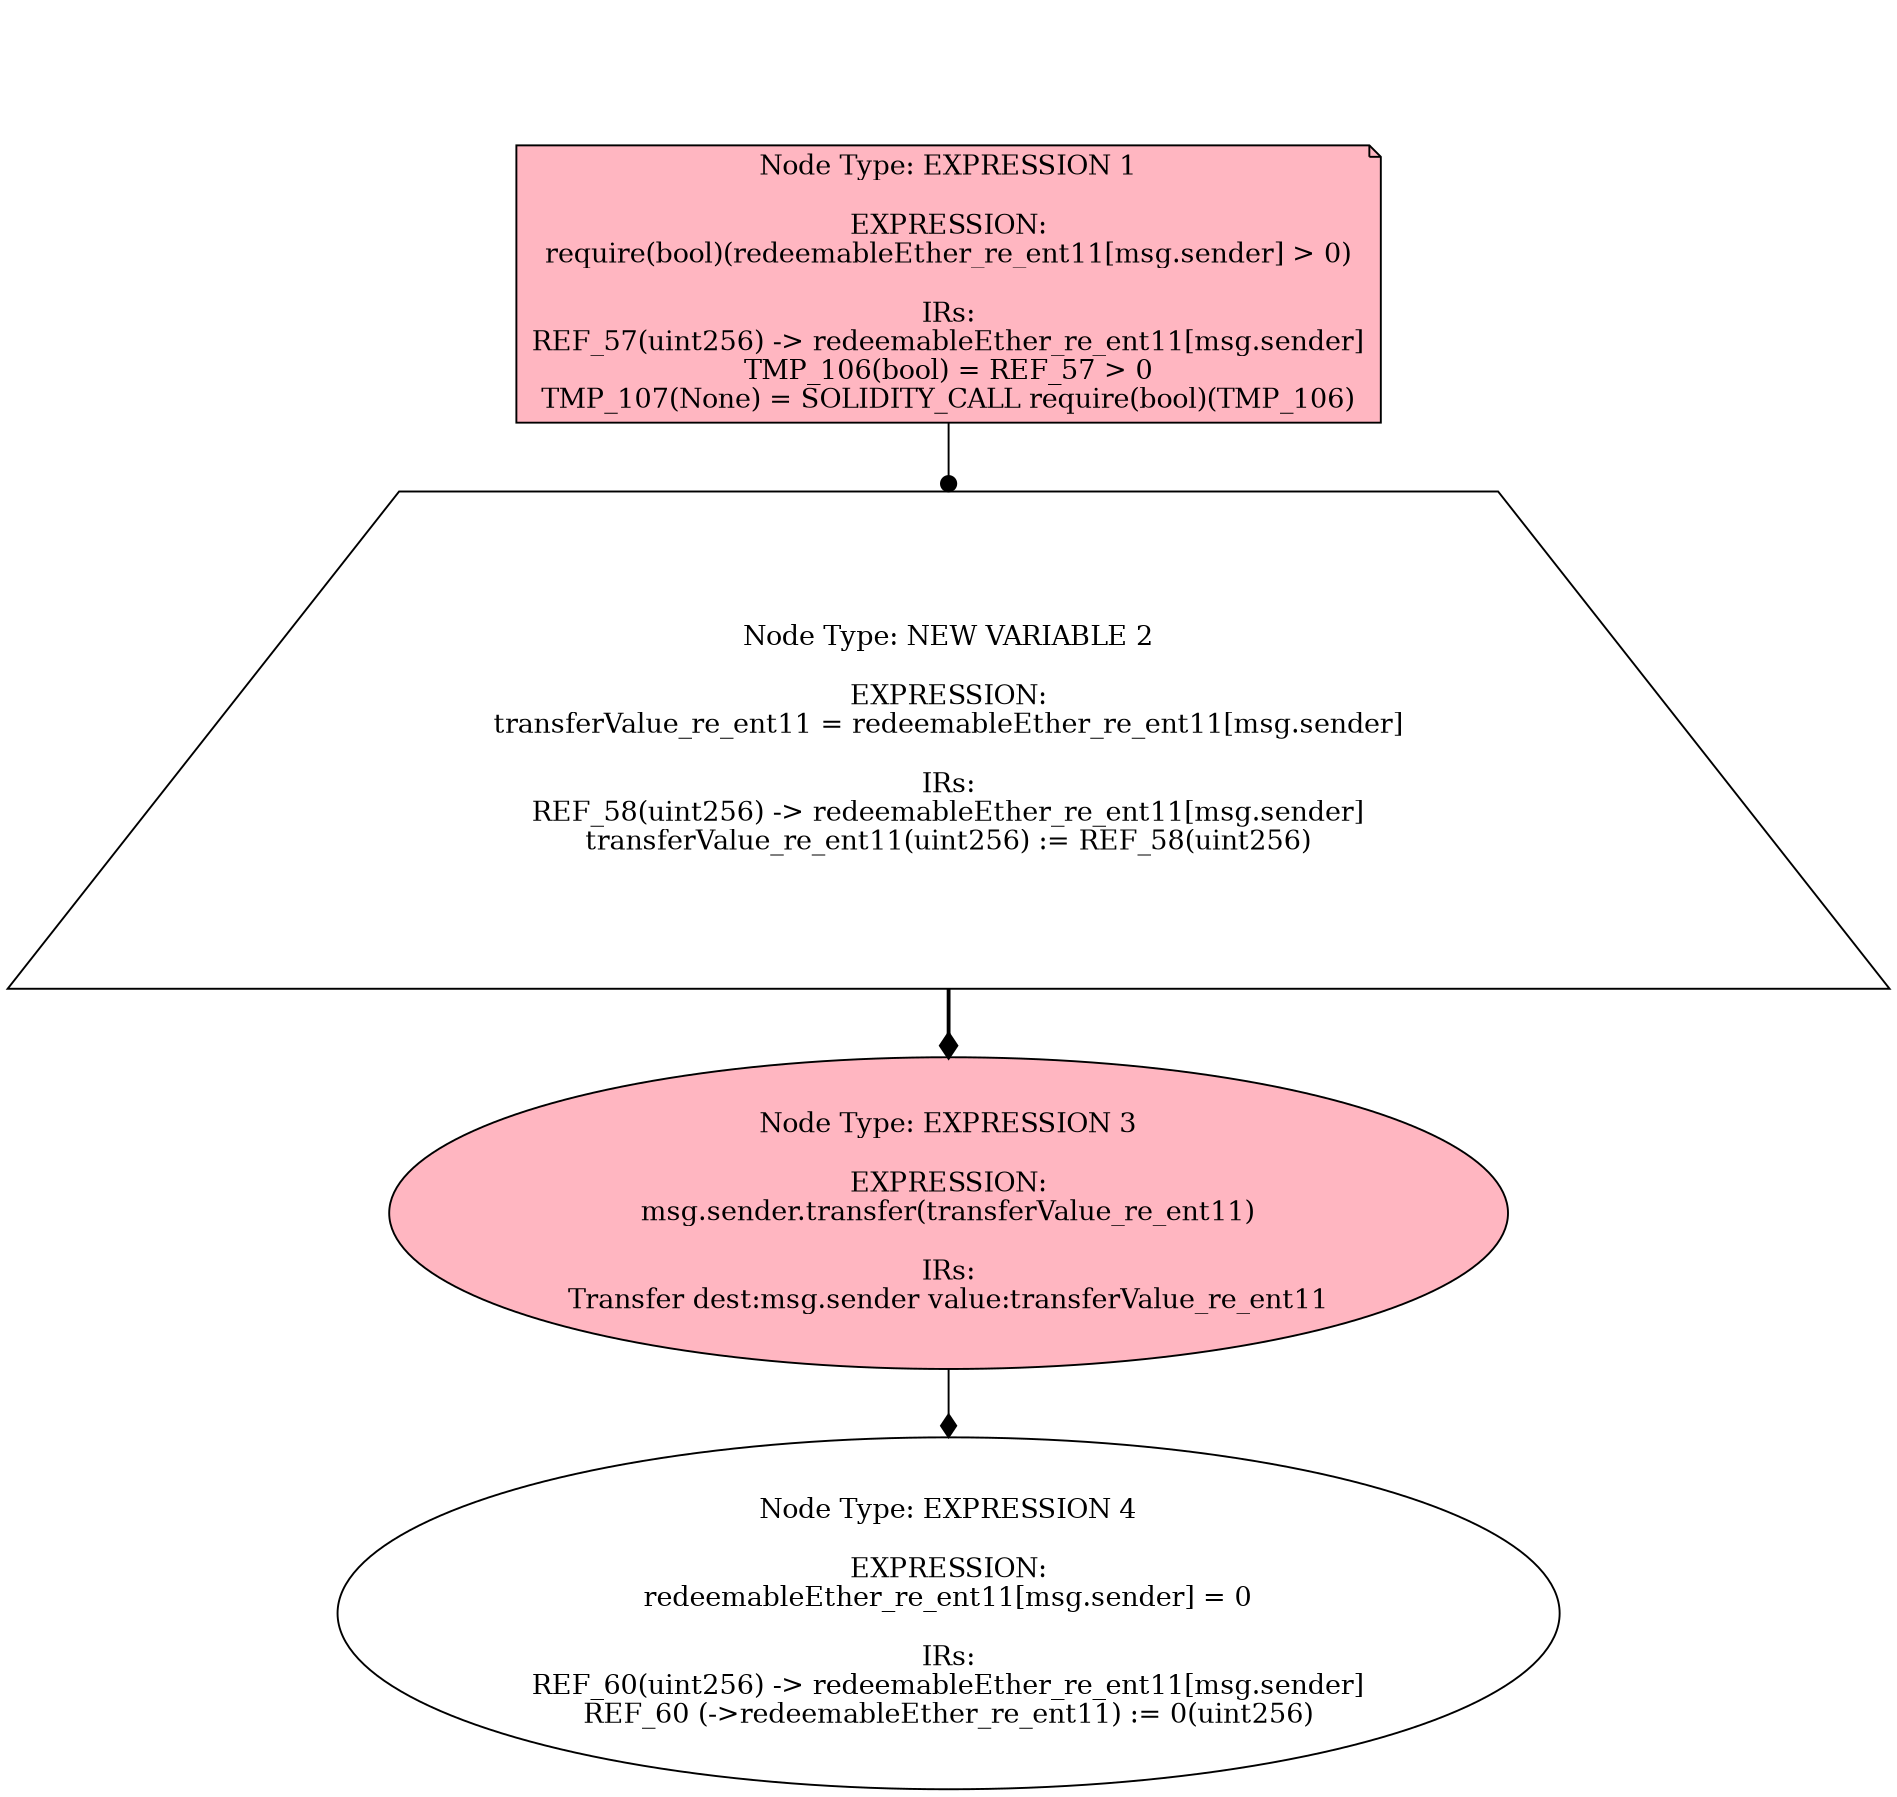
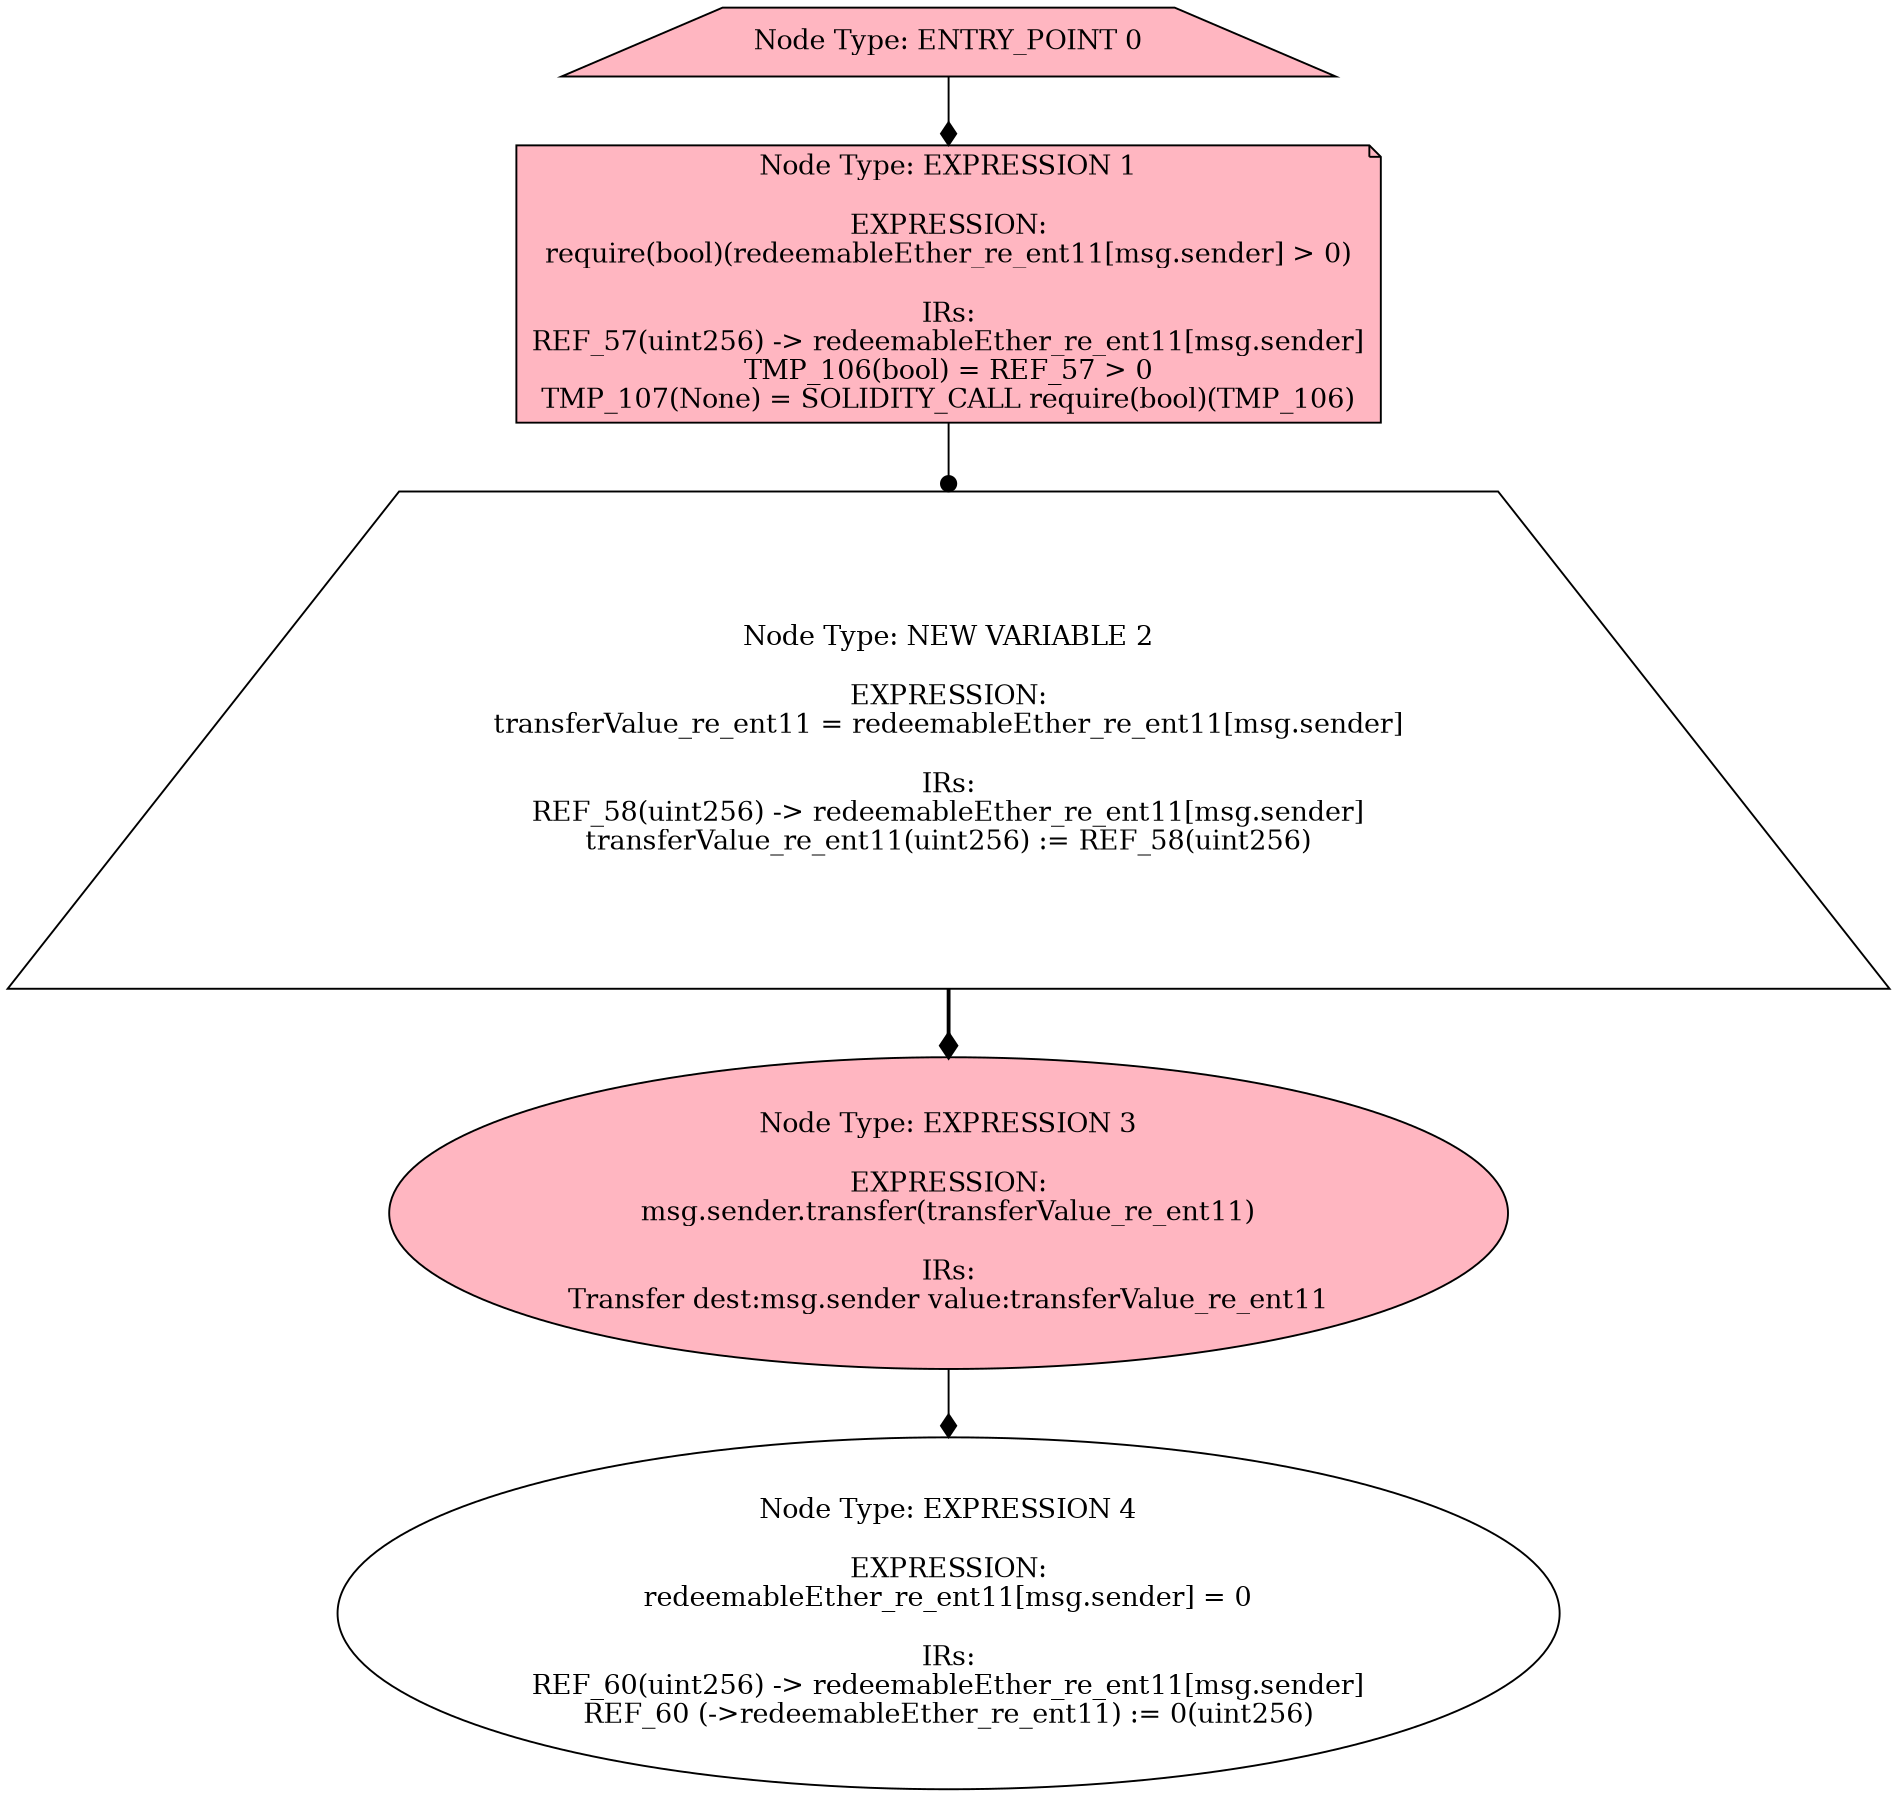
none -> (949, 42)
